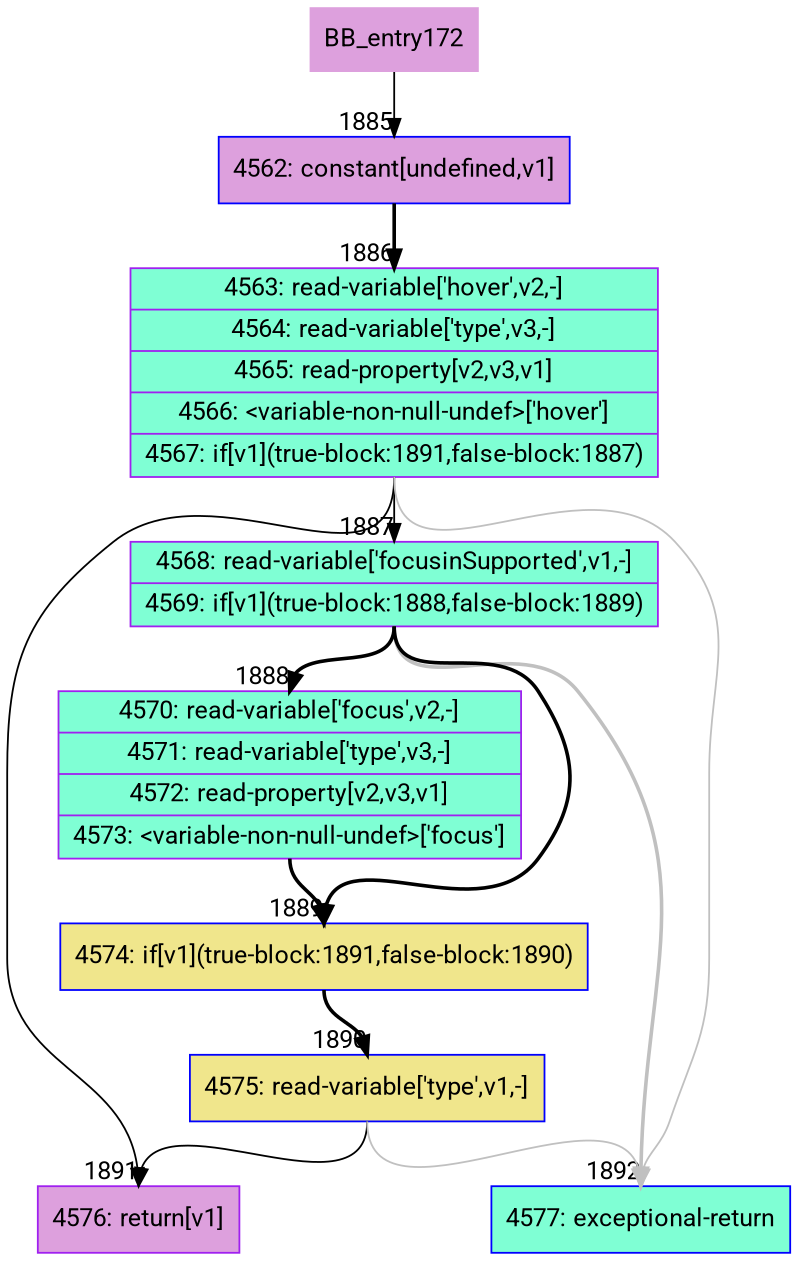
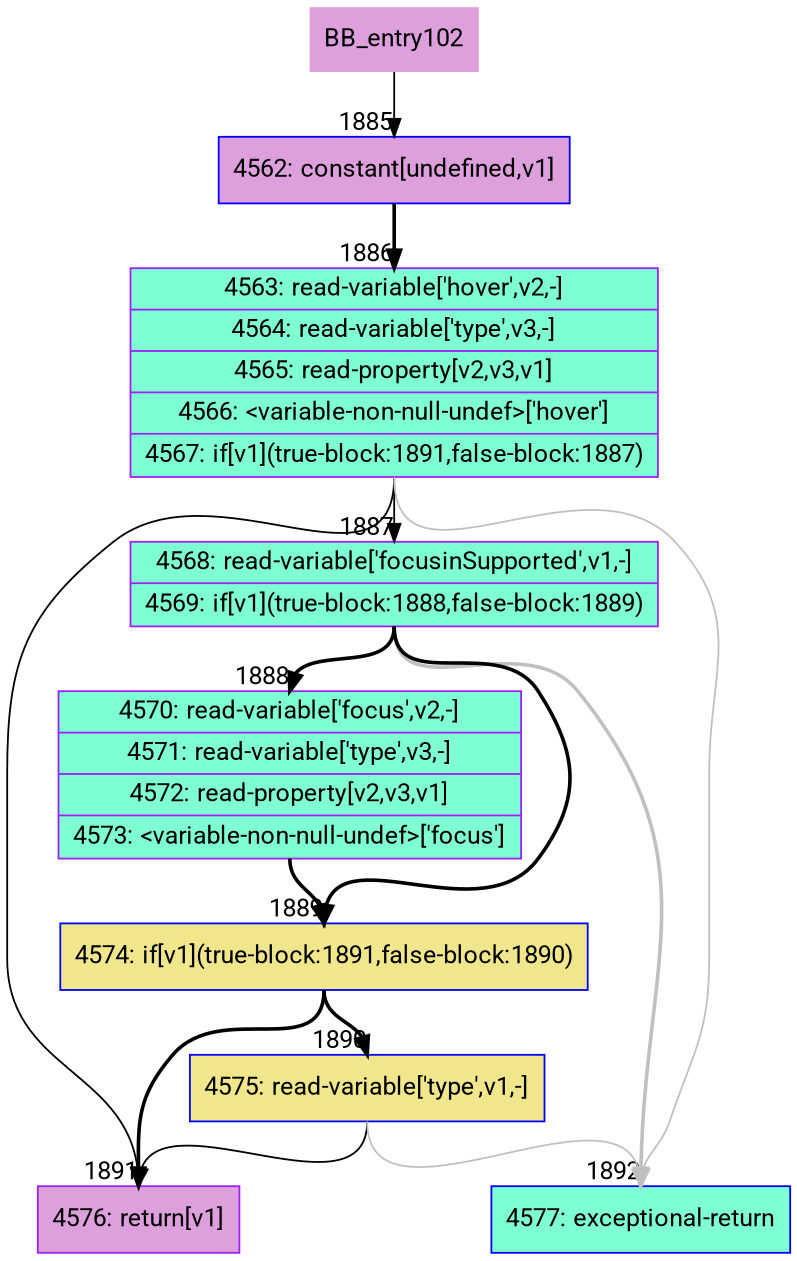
(394, 40) -> (394, 40)
none -> (197, 1038)
